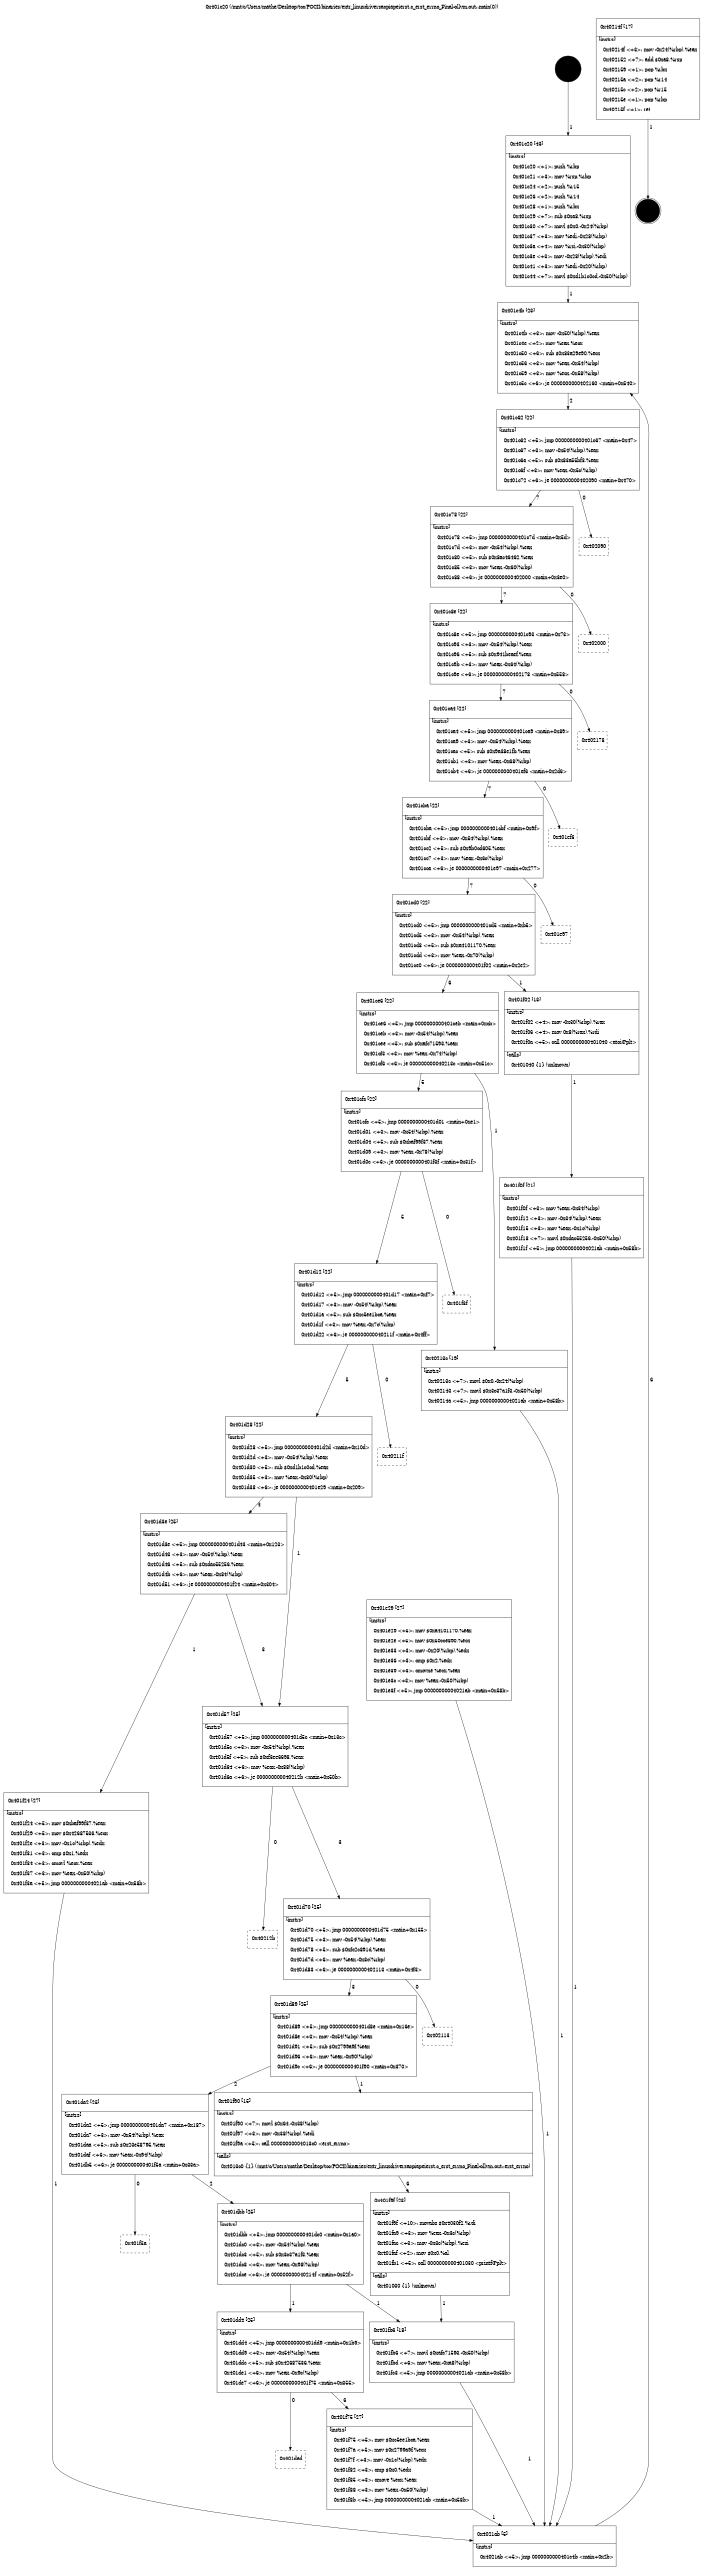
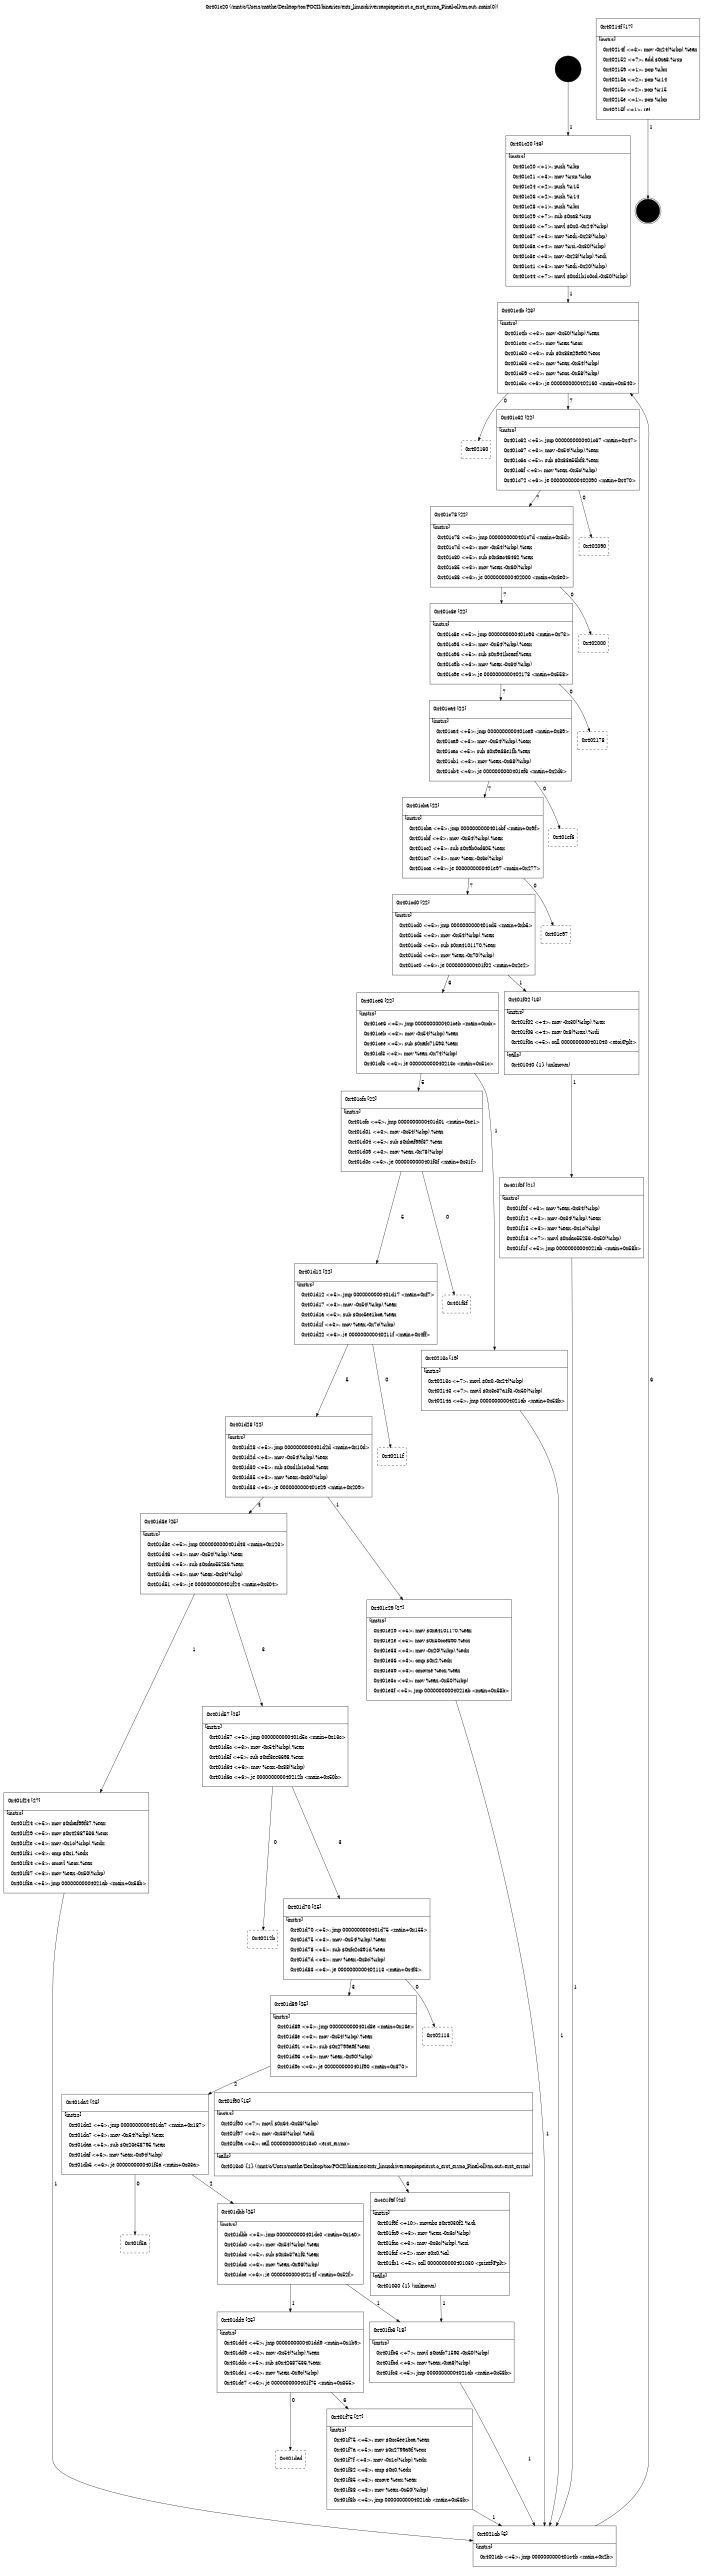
(570, 401) -> (570, 401)
none -> (476, 450)
(289, 1600) -> (364, 1547)
(358, 2083) -> none
